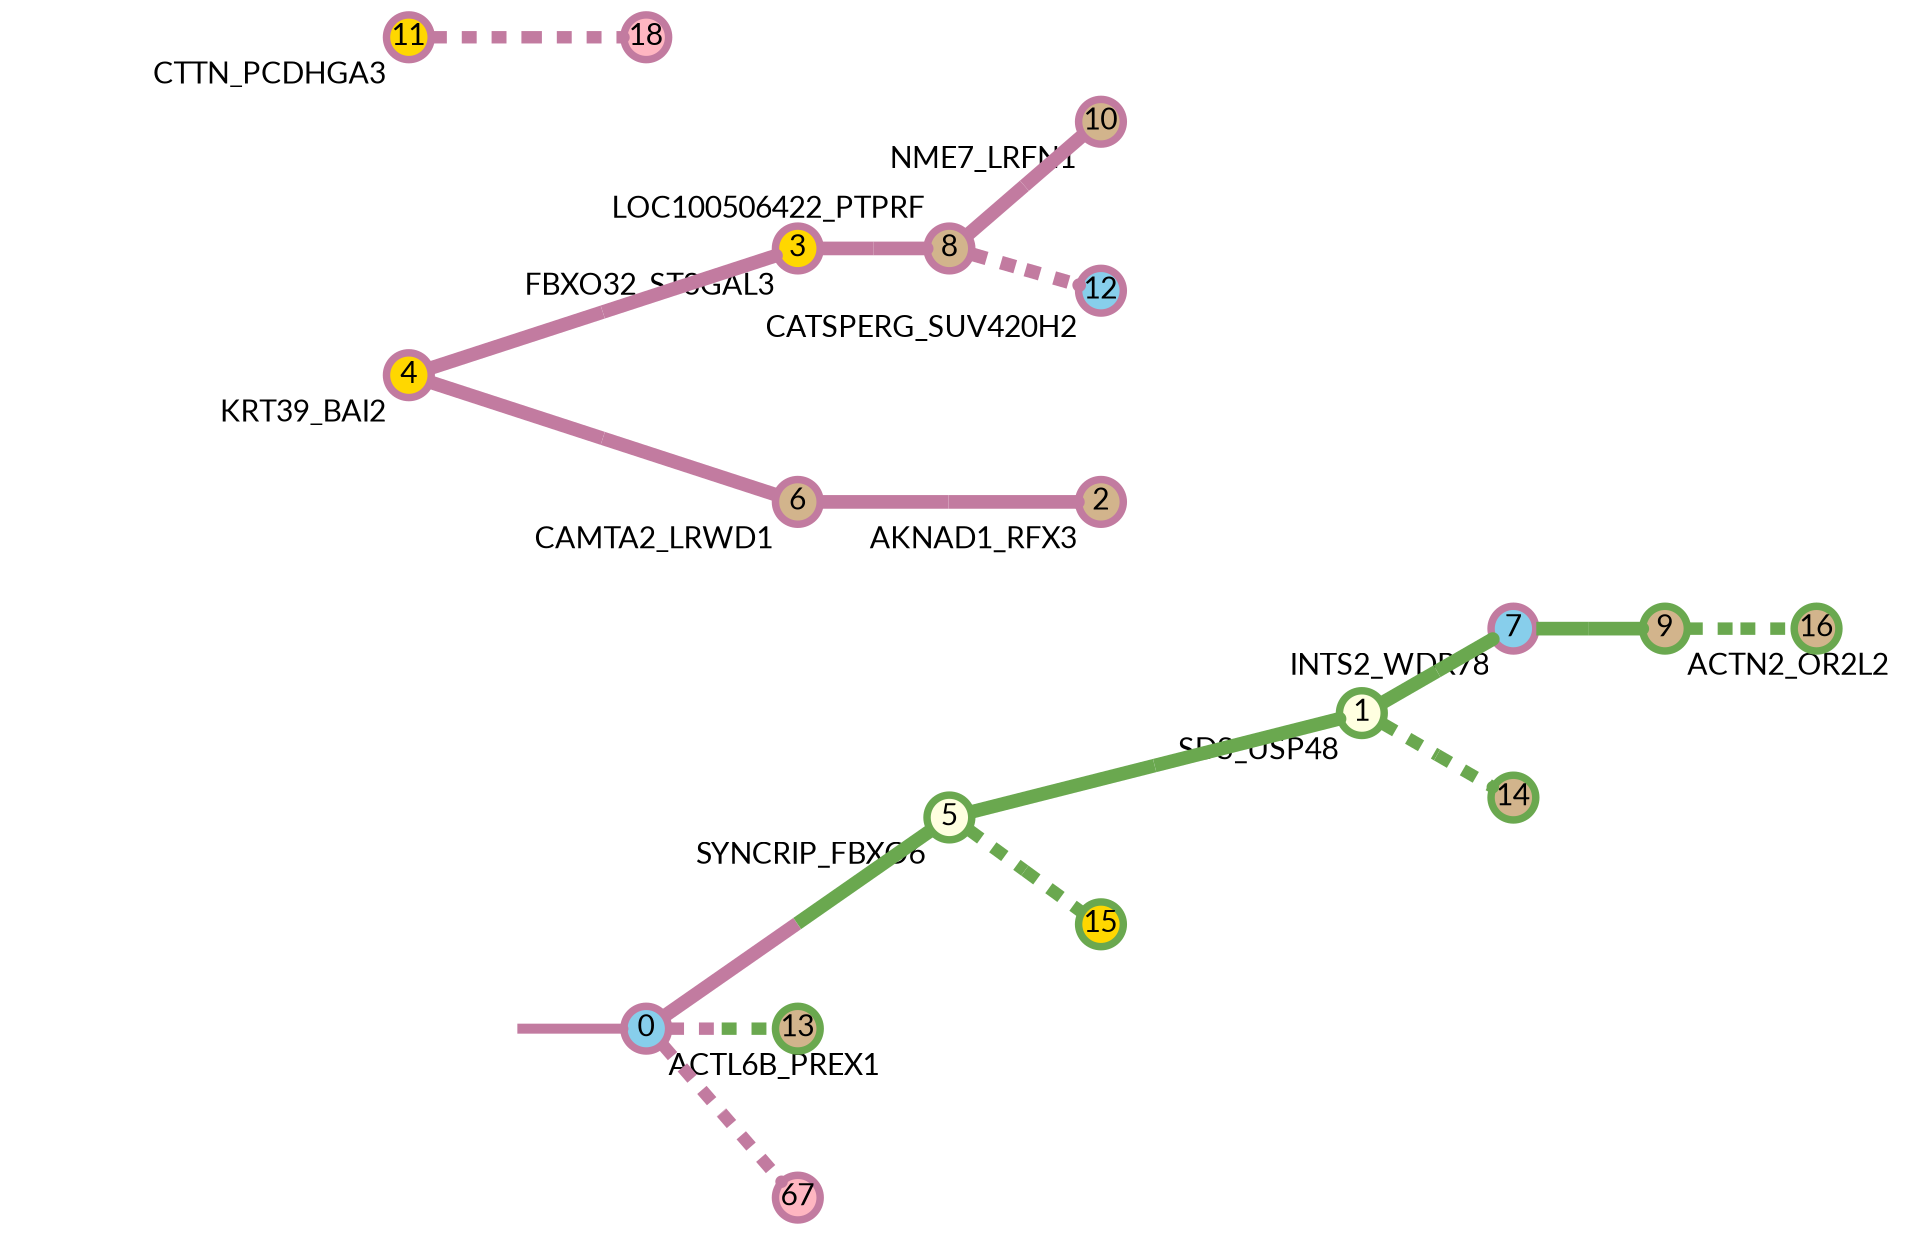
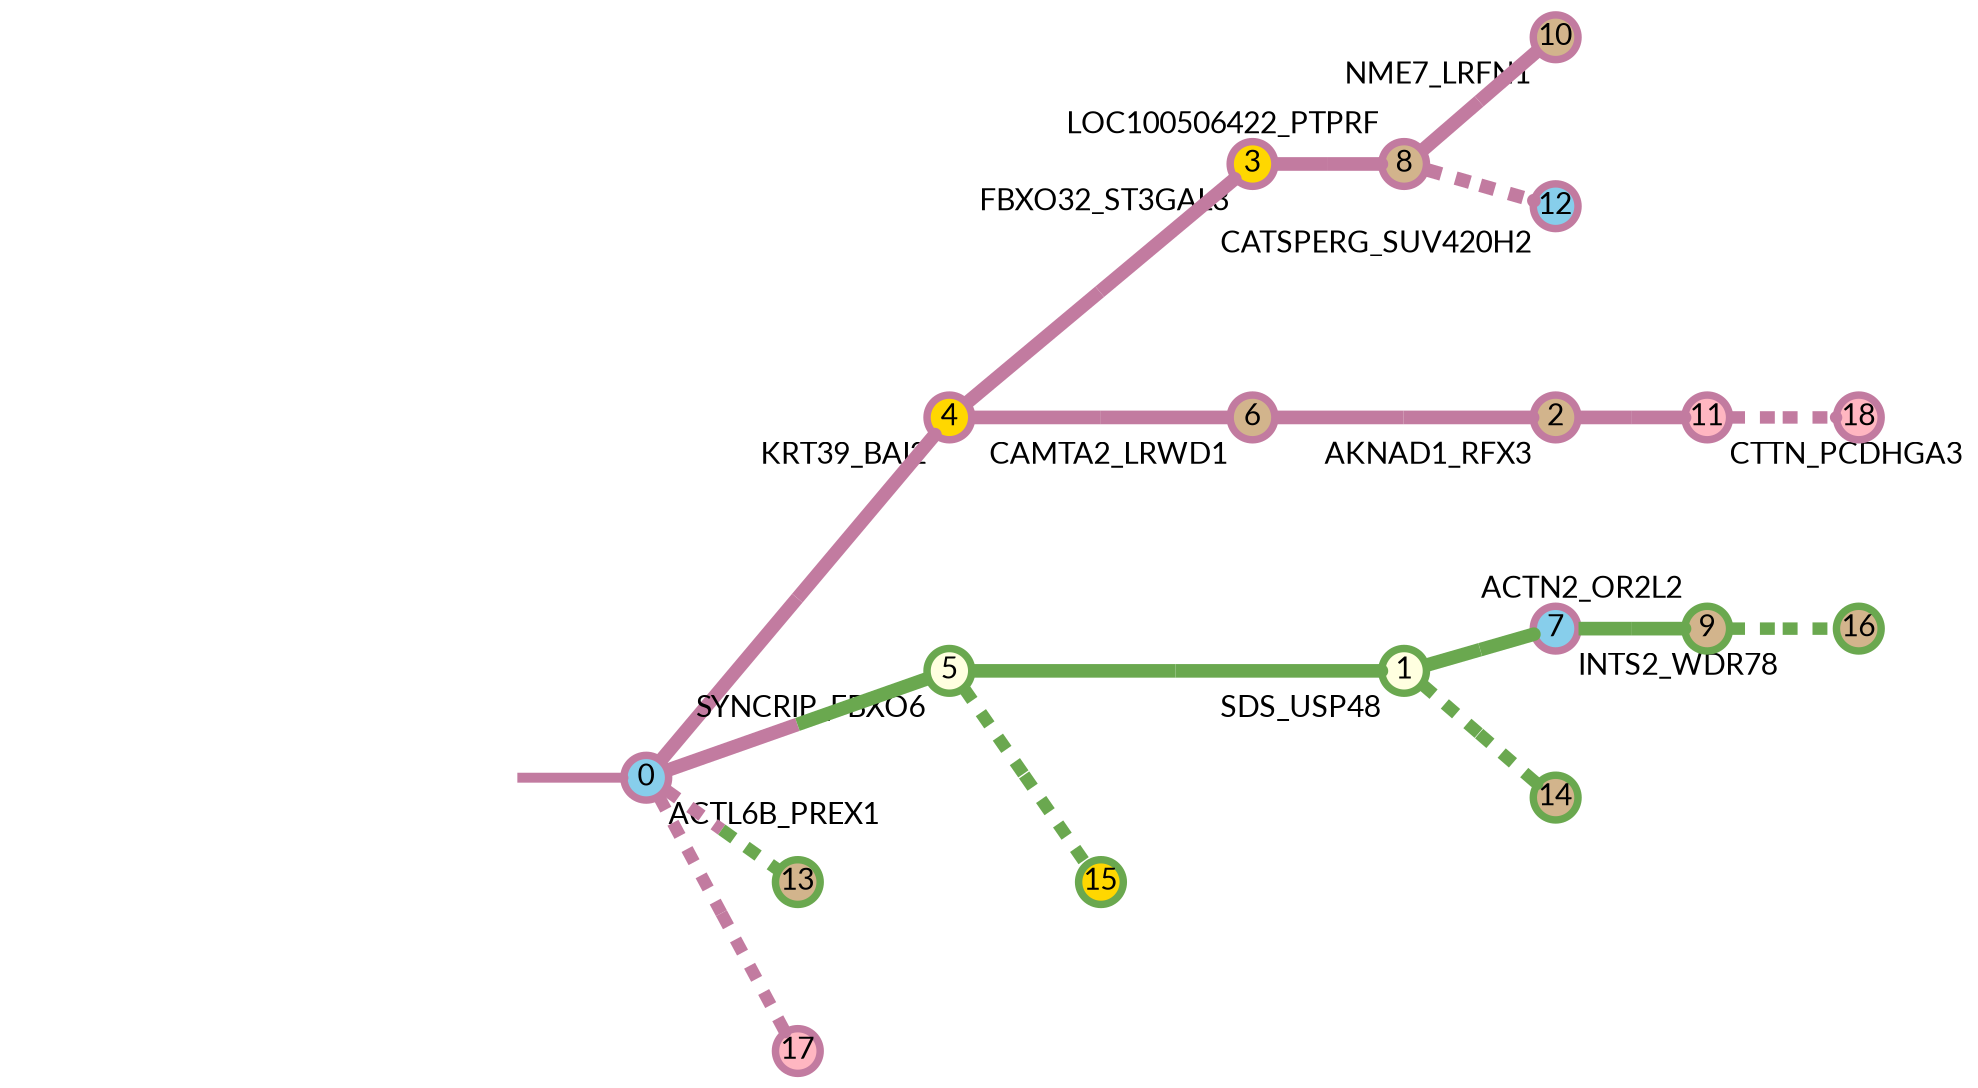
(409, 37) -> (1707, 417)
none -> (1631, 417)
none -> (798, 598)
(798, 1198) -> (798, 1051)
